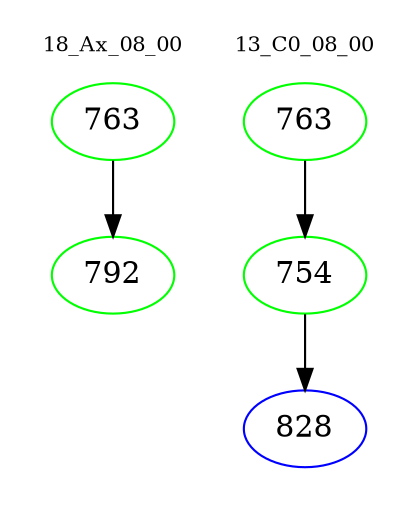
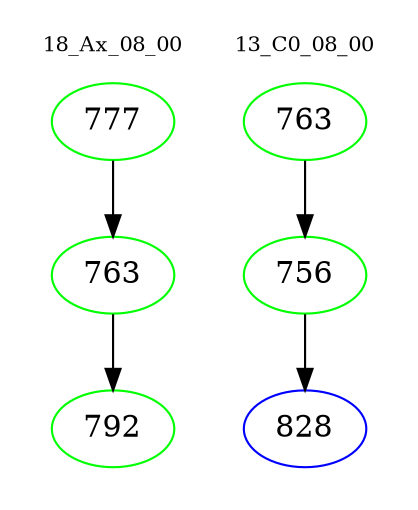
none -> (113, 122)
(305, 275) -> (305, 275)
